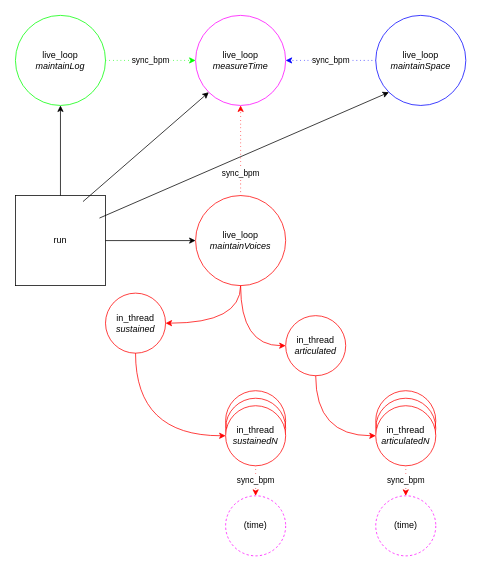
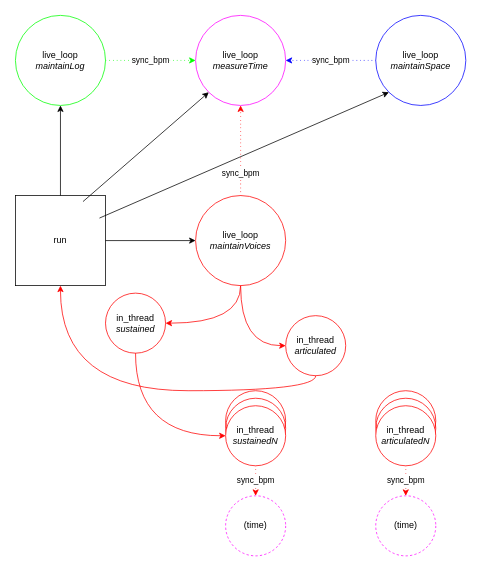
(329, 420) -> (119, 380)
